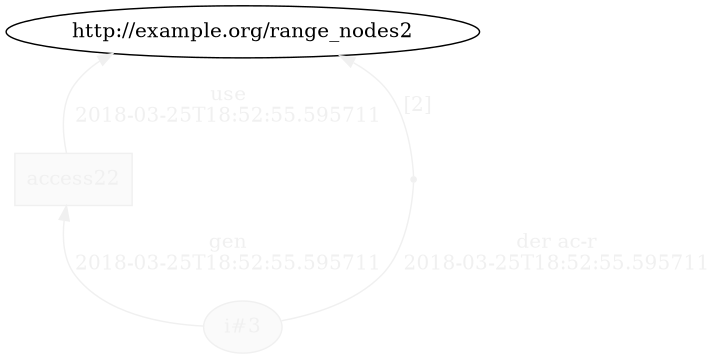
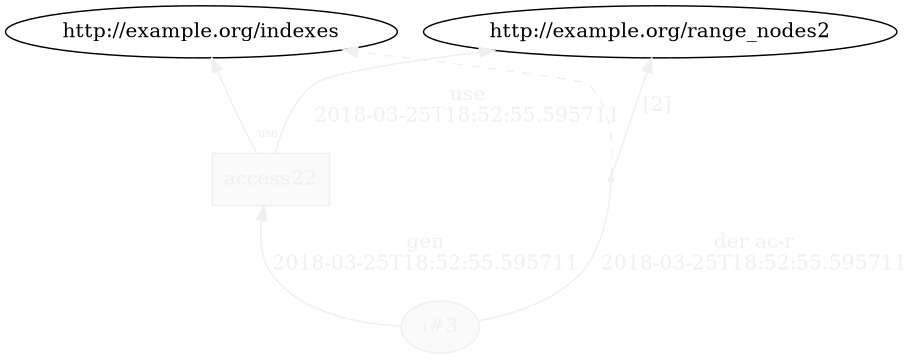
none -> (201, 32)
